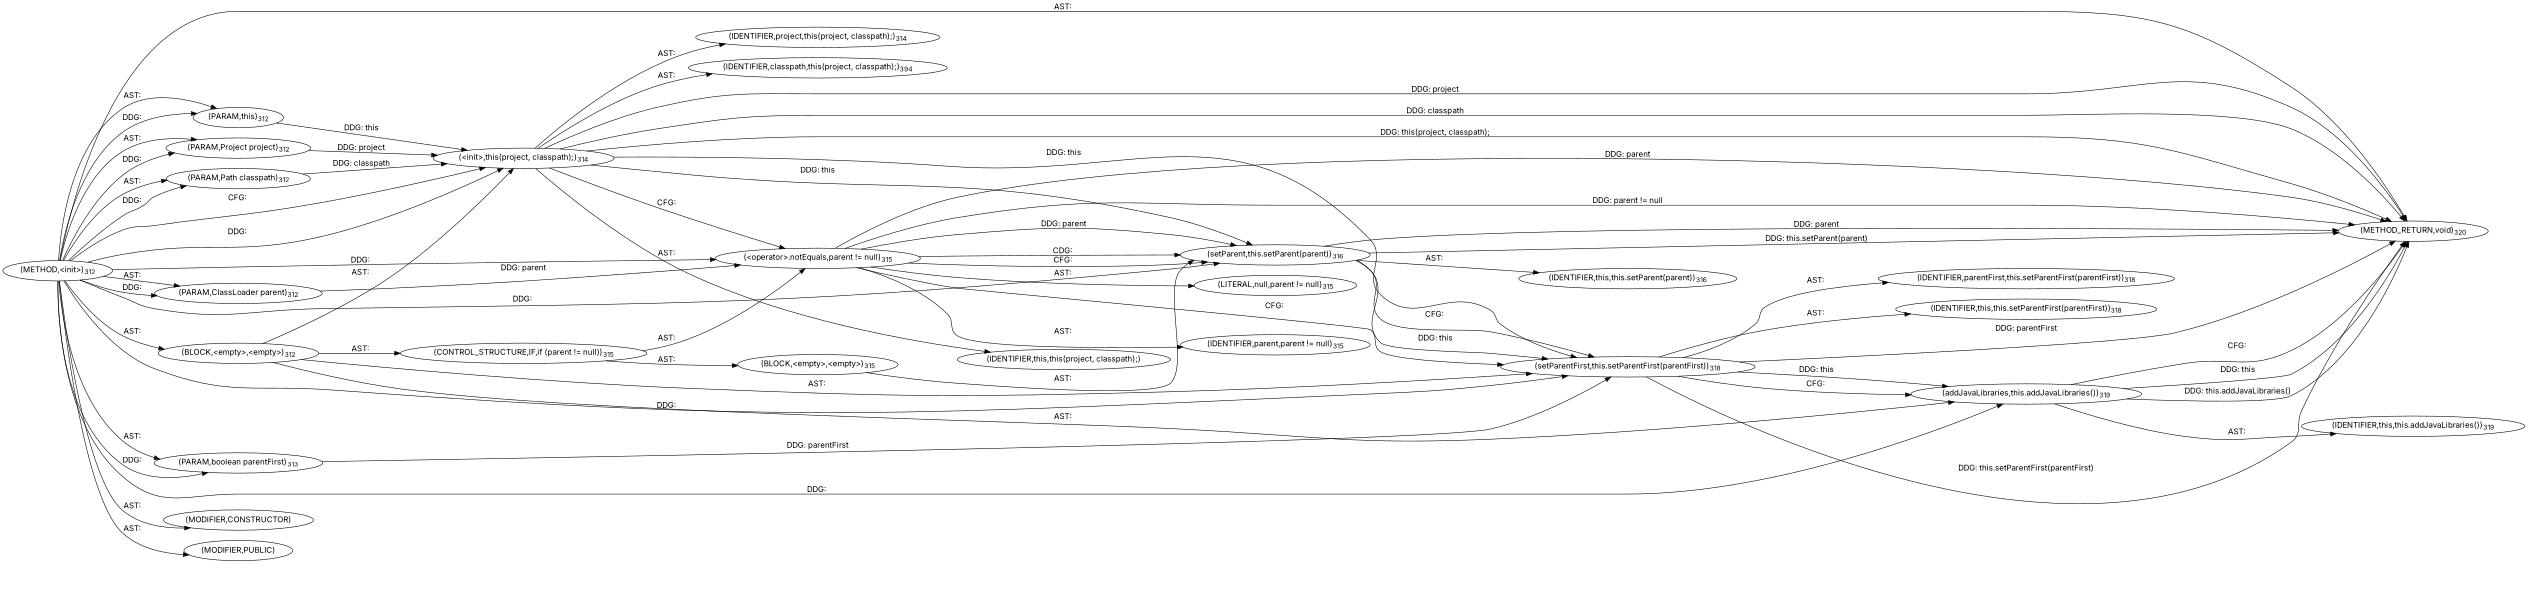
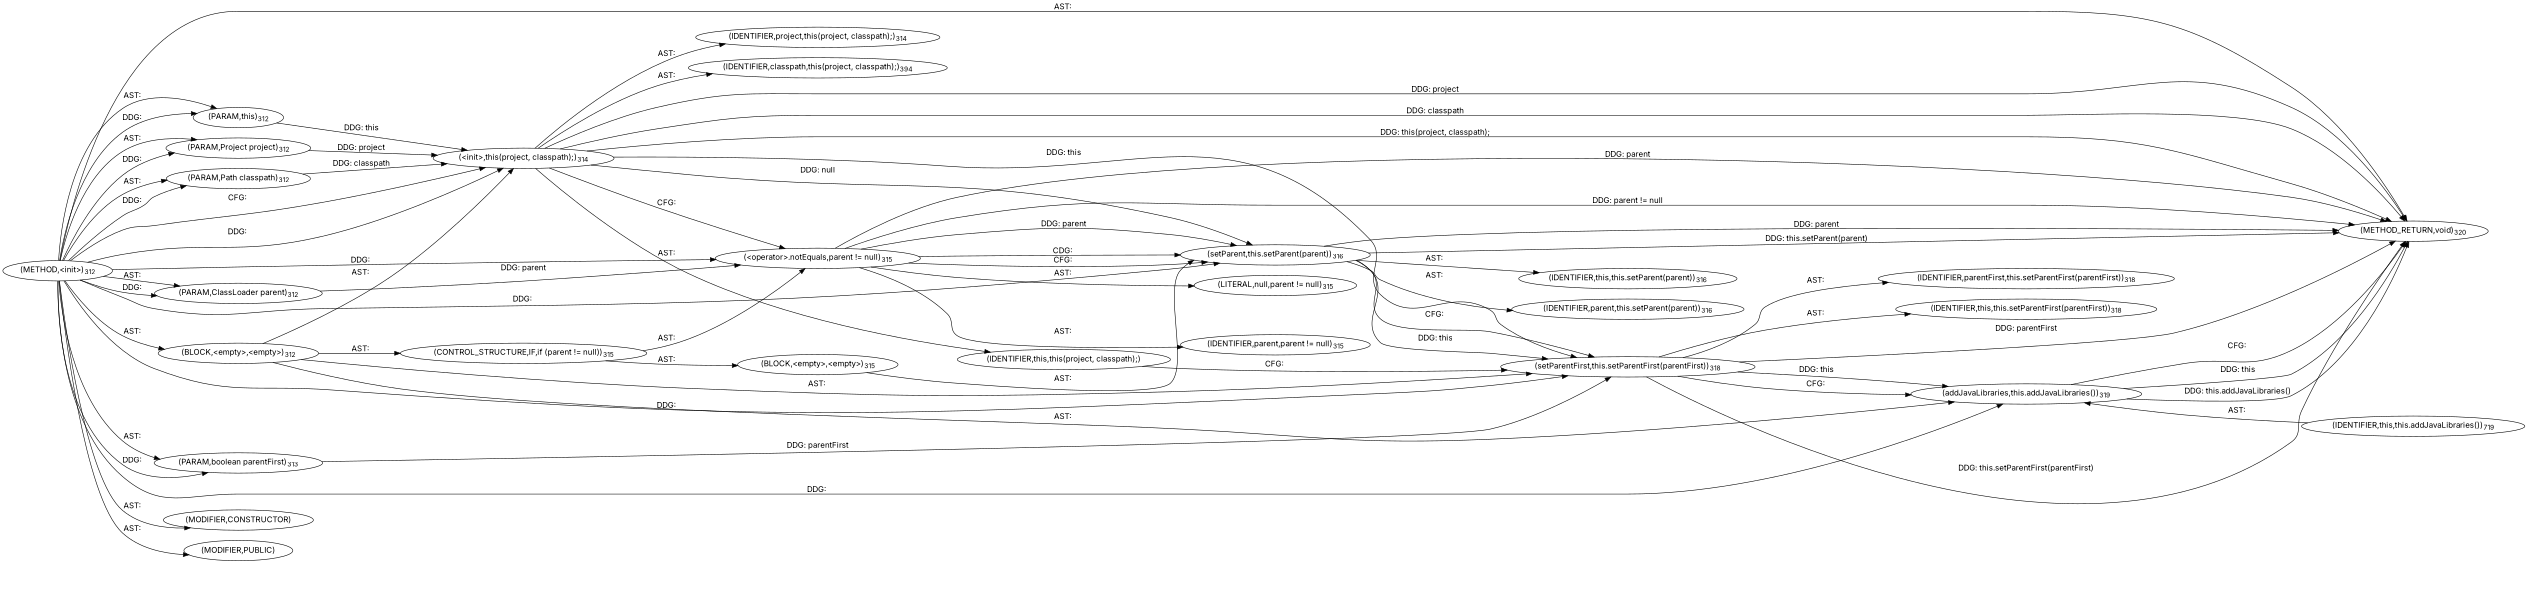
(818, 170) -> (818, 170)
none -> (1628, 309)
(1184, 310) -> (1322, 371)
(2489, 425) -> (2489, 425)
(2191, 437) -> (2199, 416)
